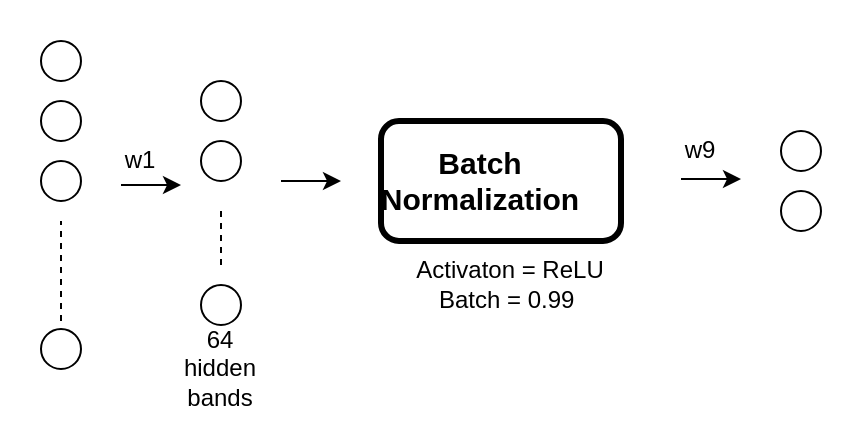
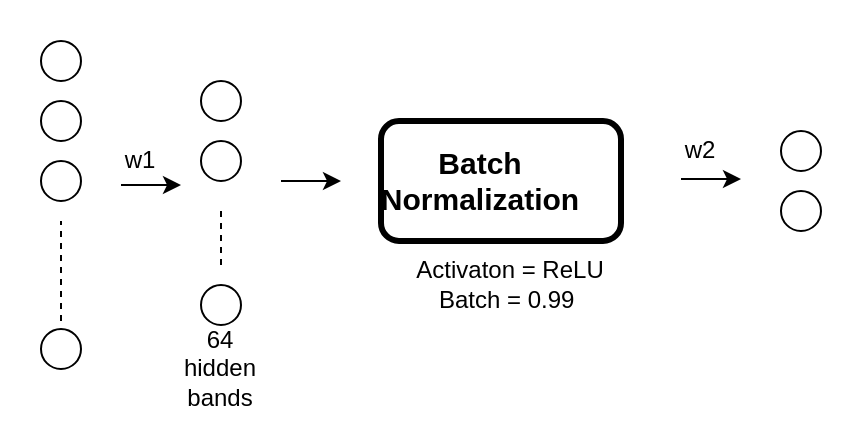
(701, 151) -> (701, 151)
